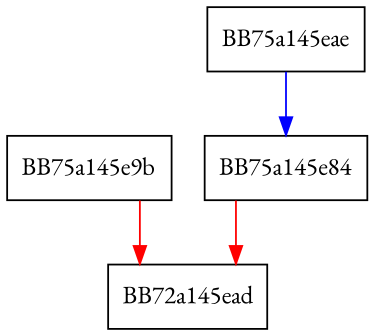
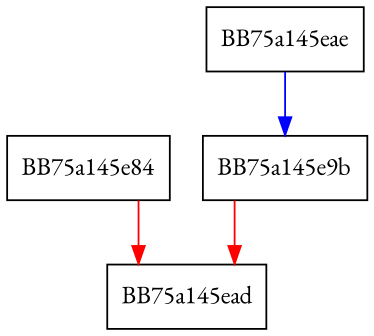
(286, 95) -> (285, 95)
(188, 297) -> (187, 297)
